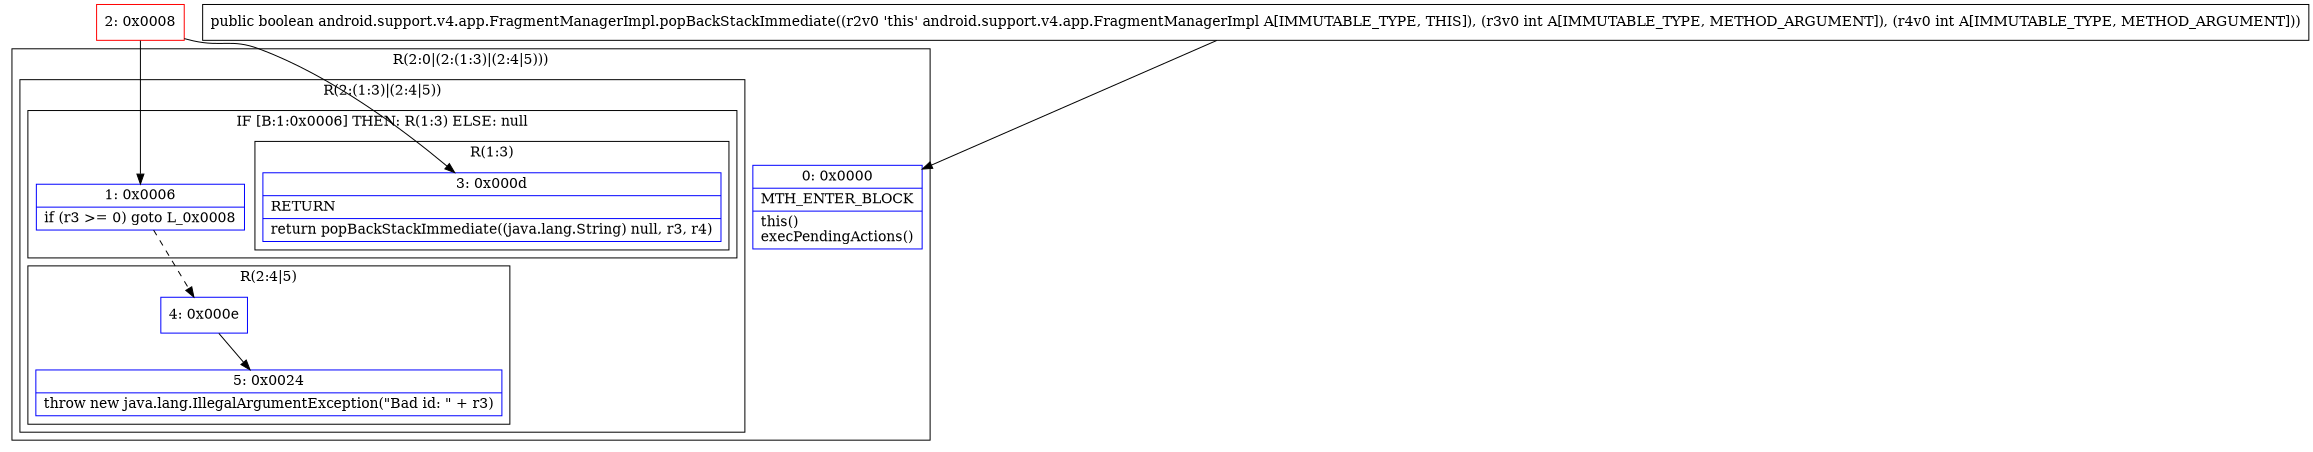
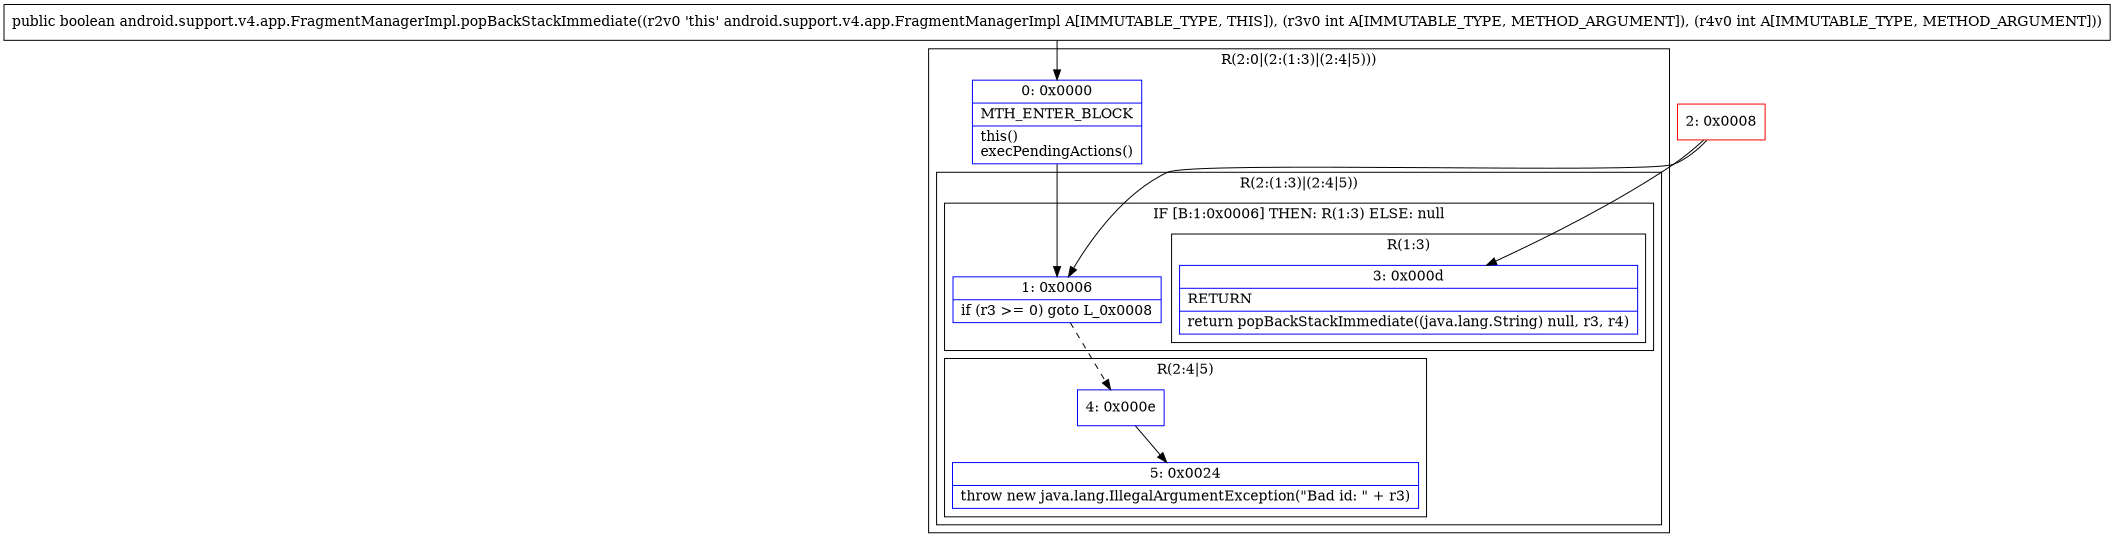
none -> (1057, 215)
